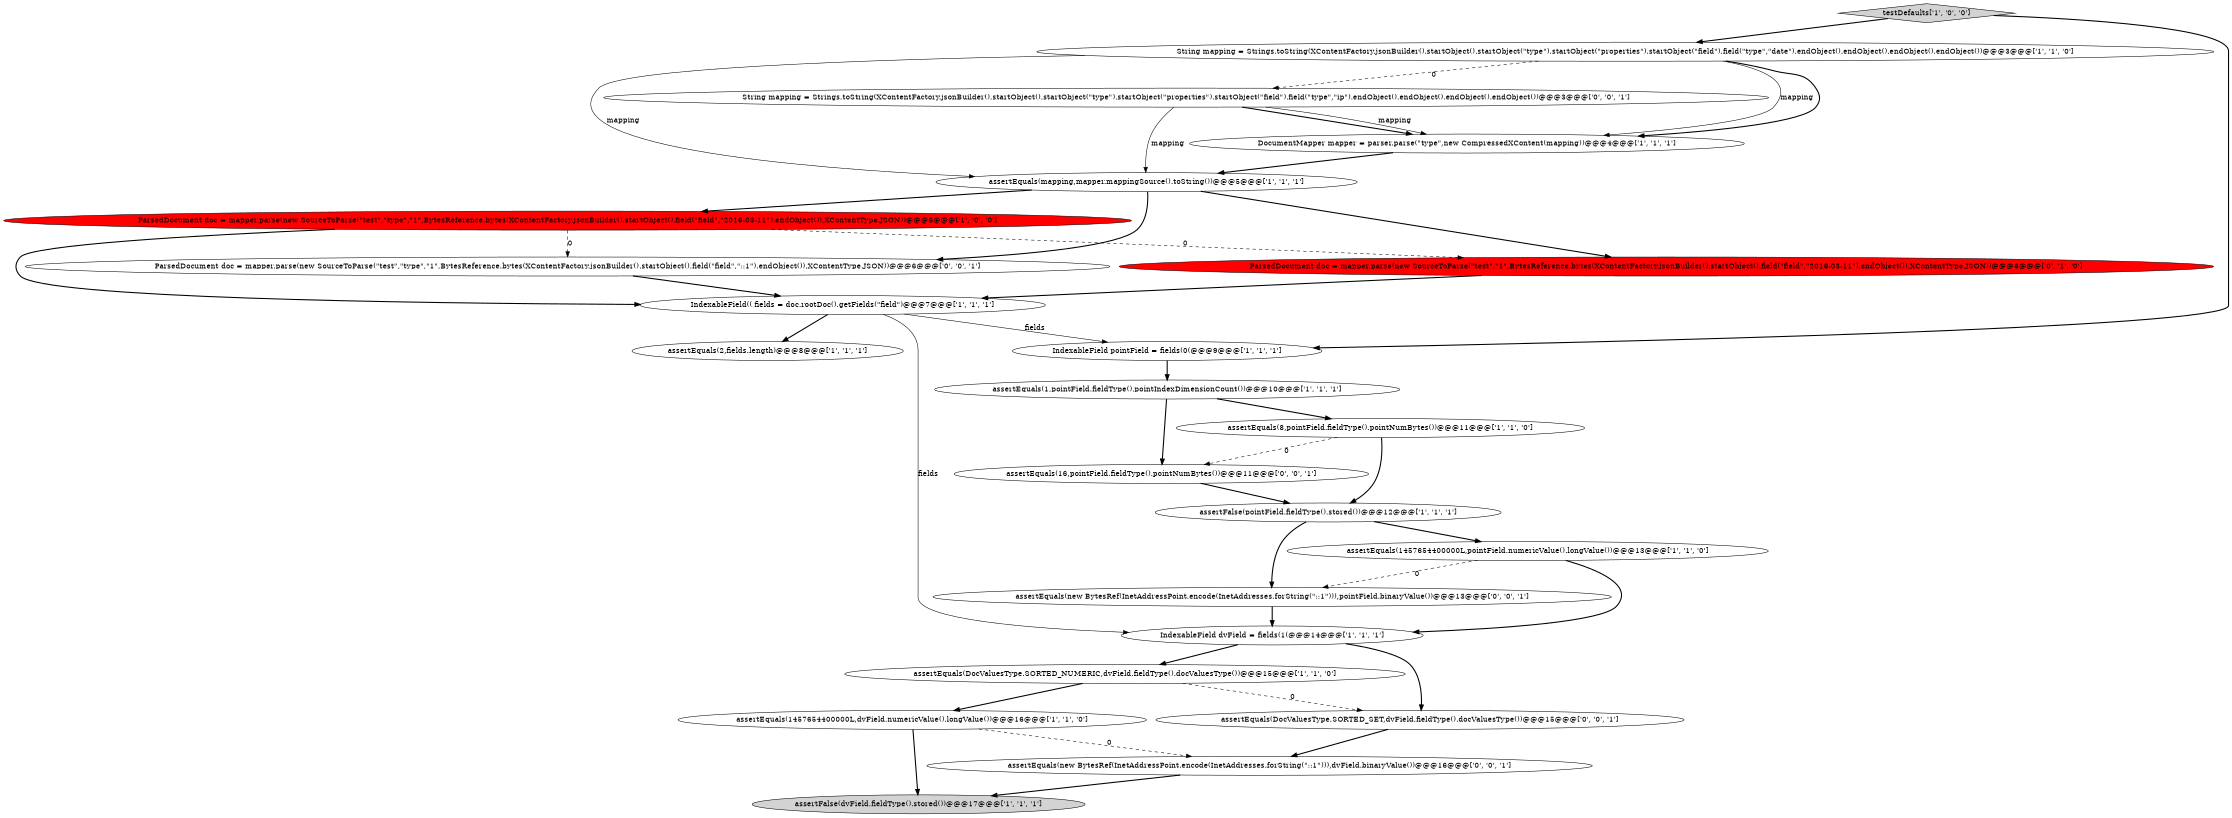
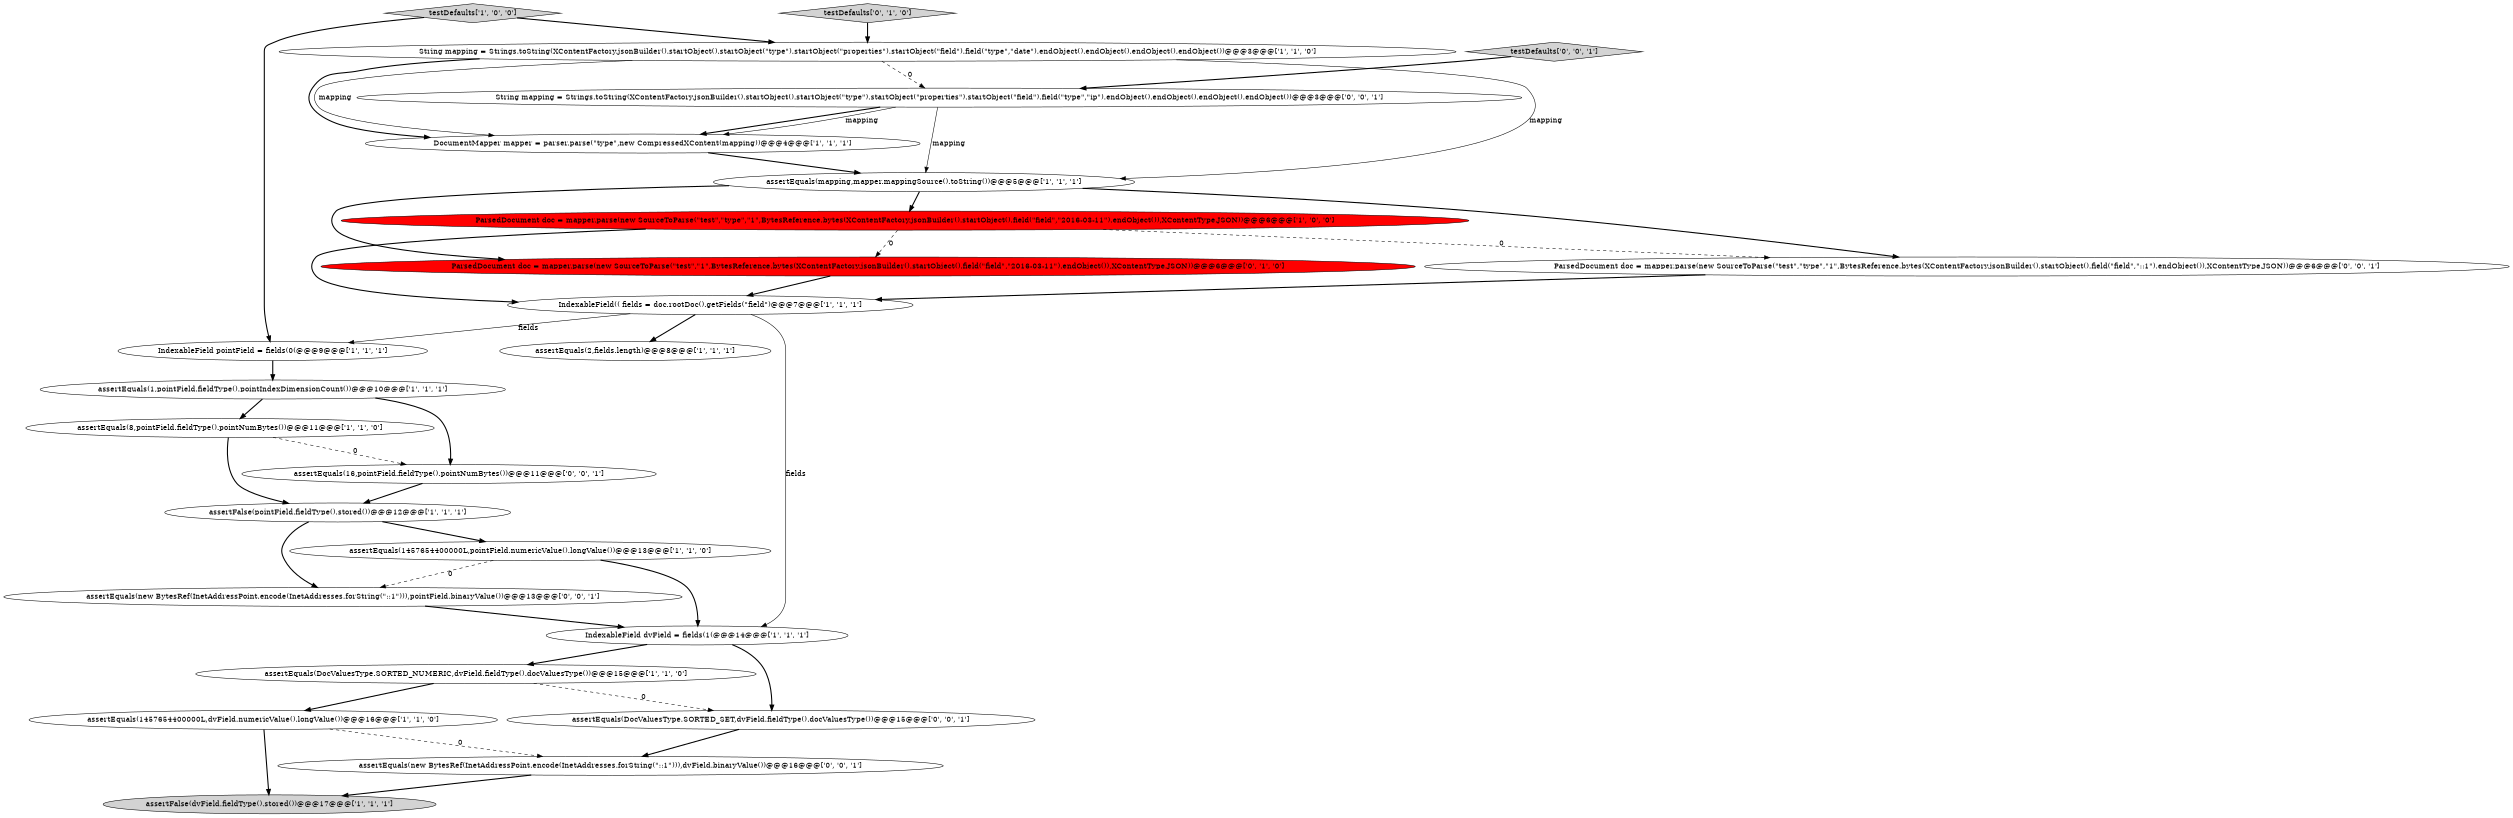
none -> (868, 13)
none -> (1554, 52)
